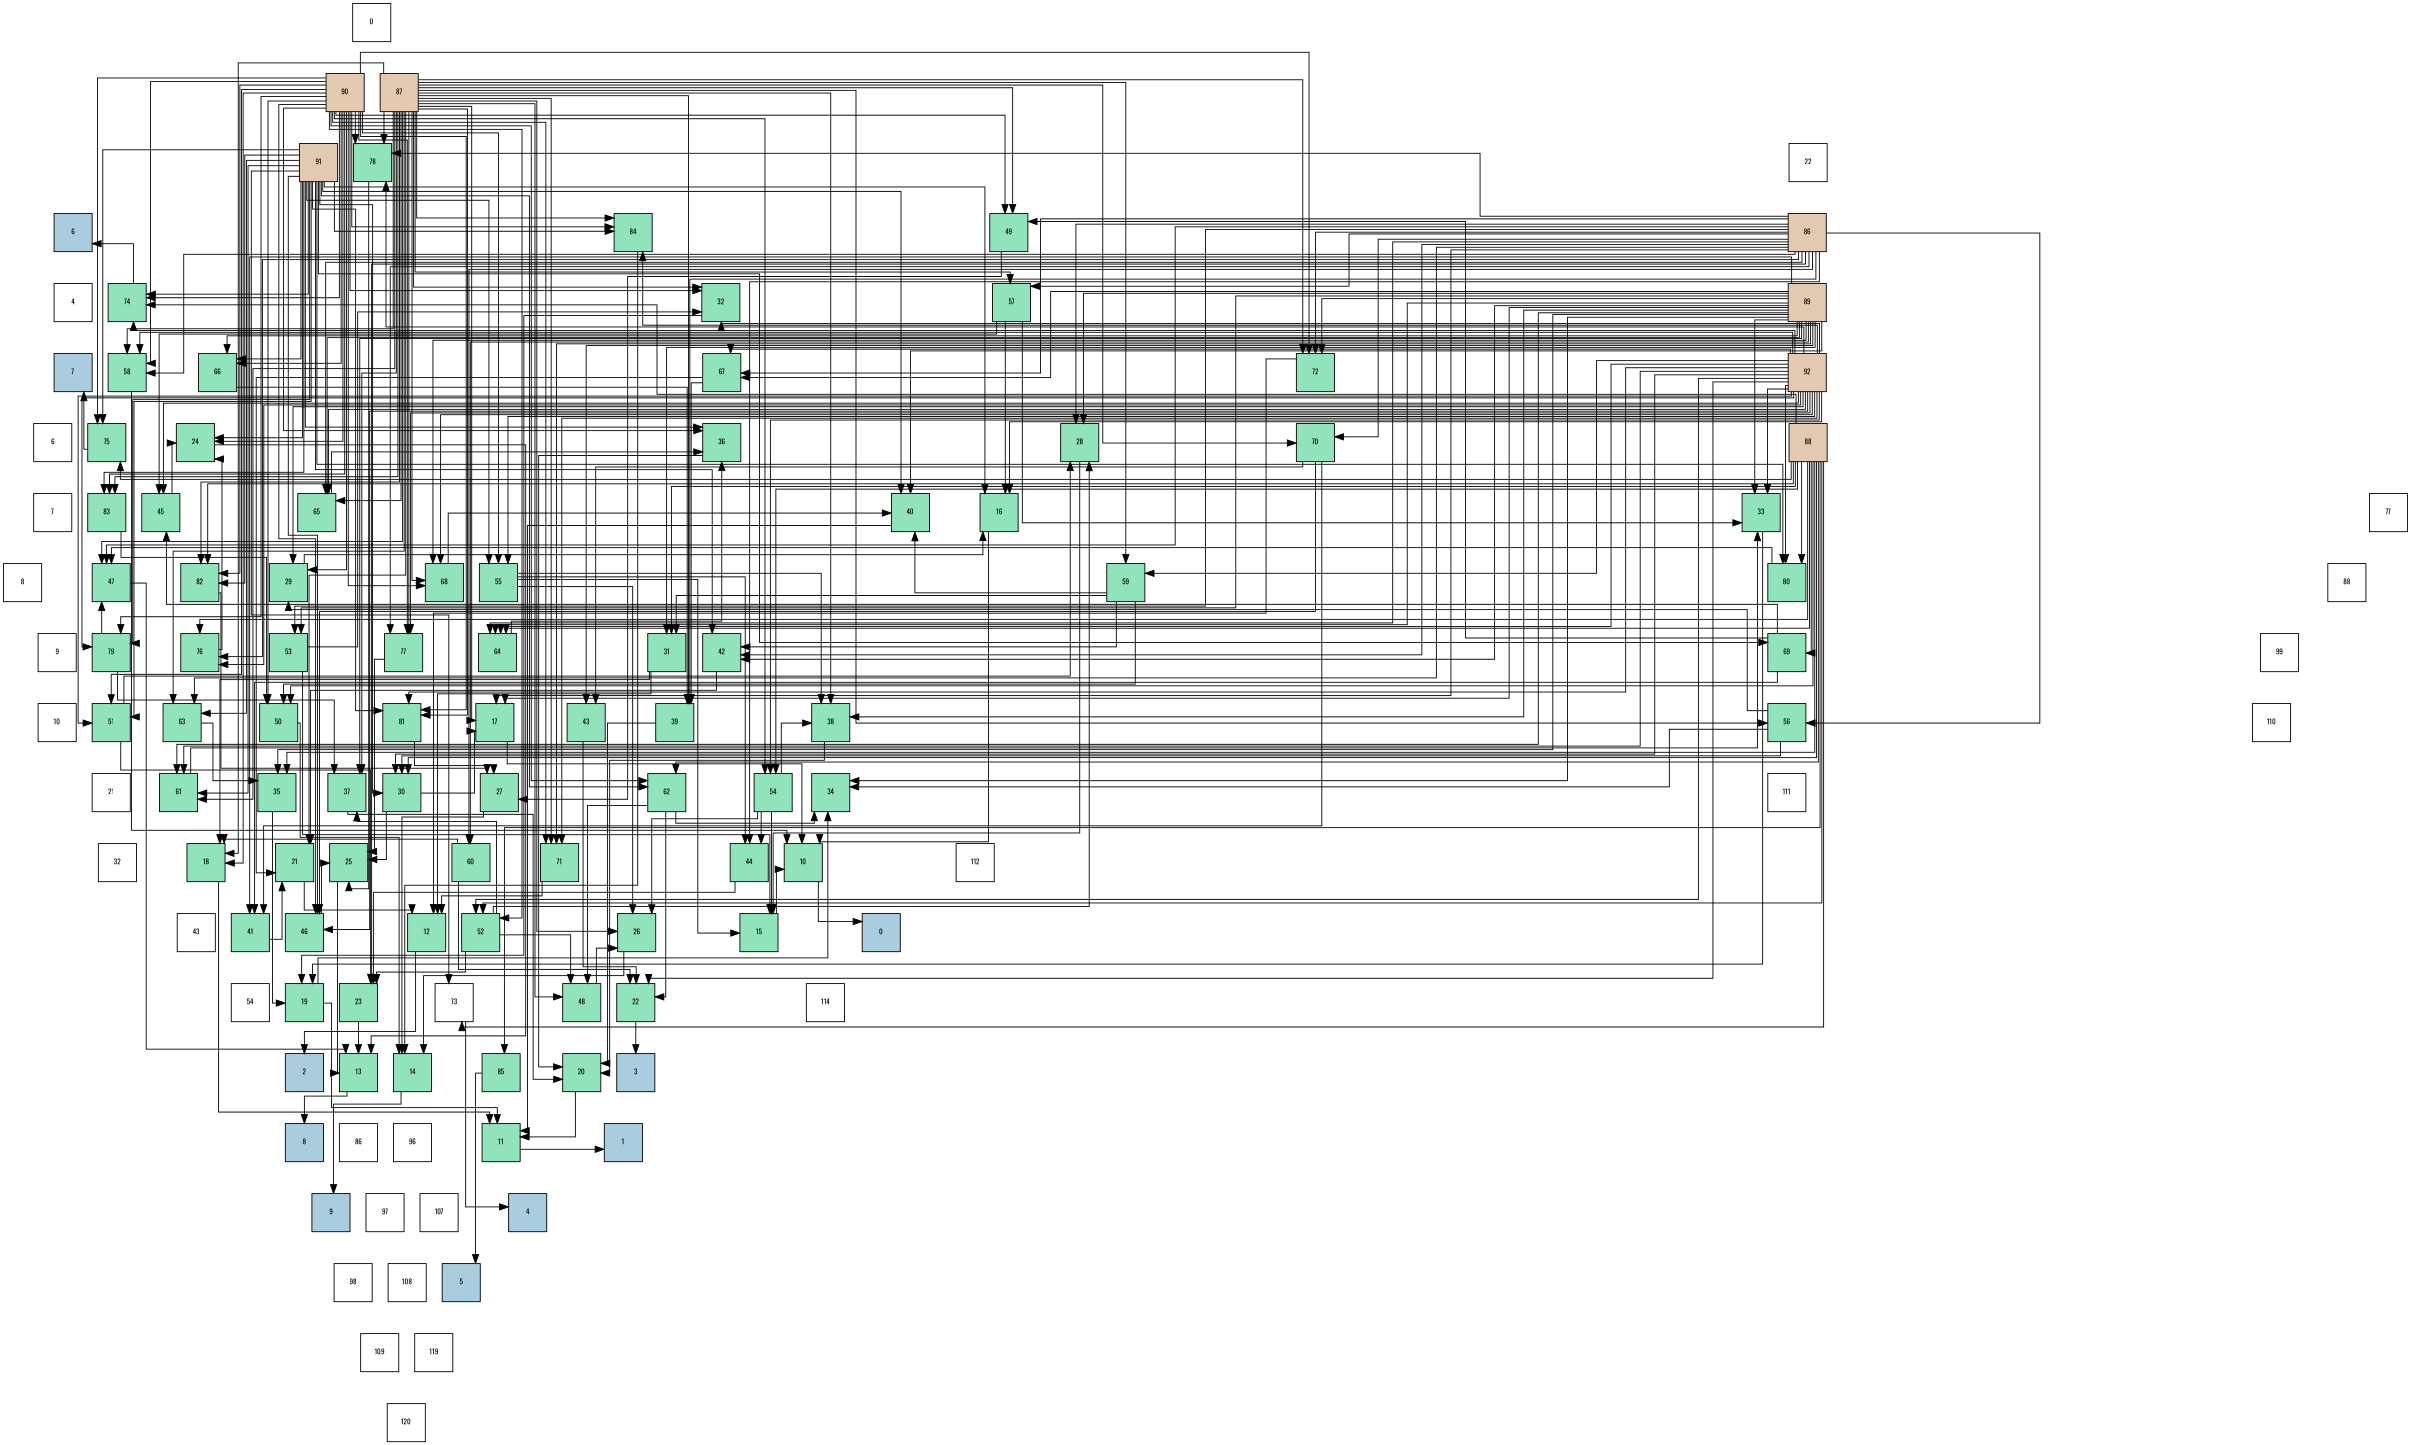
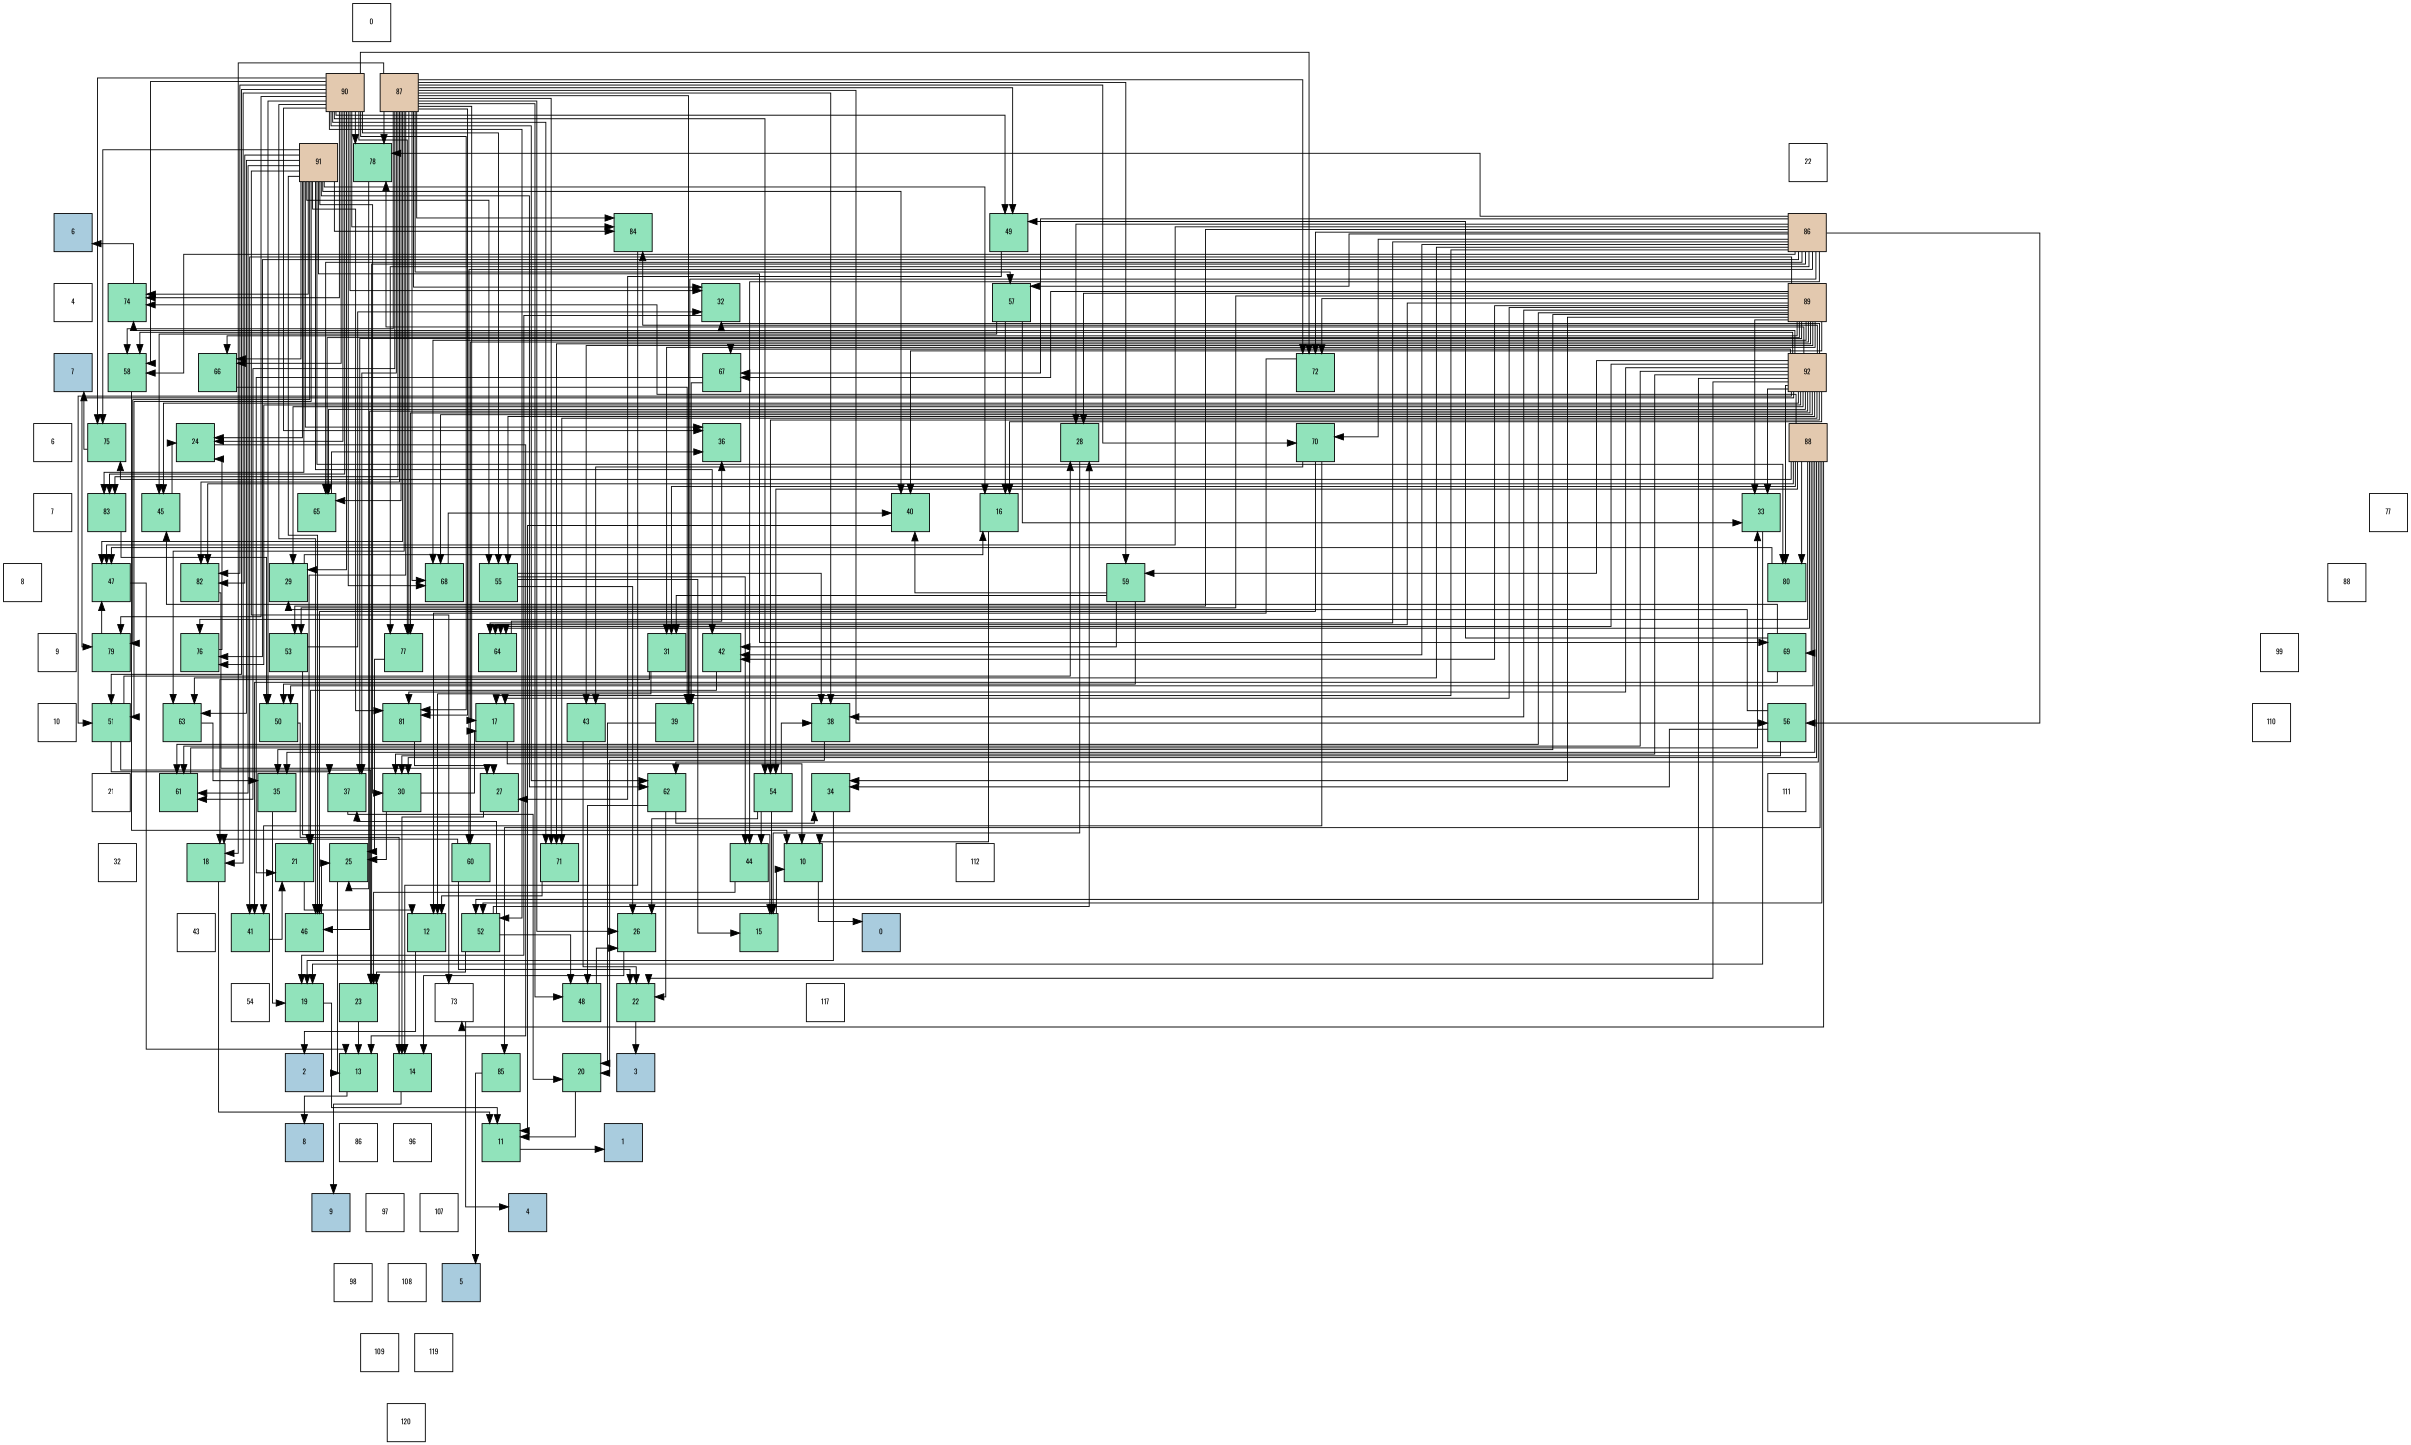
(539, 687) -> none
(229, 700) -> (205, 772)
(679, 958) -> (637, 961)
(825, 1003) -> (825, 1003)
